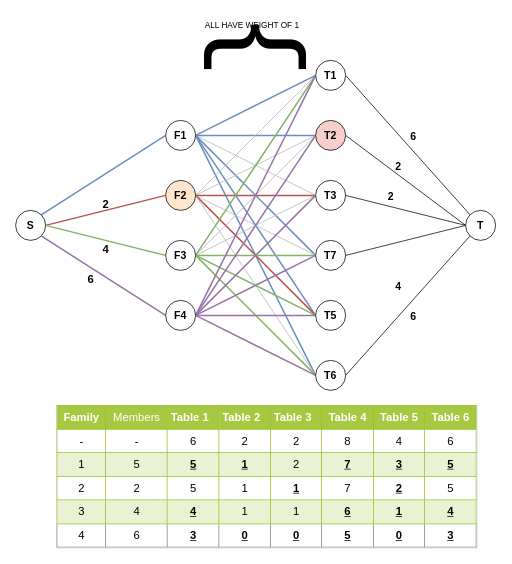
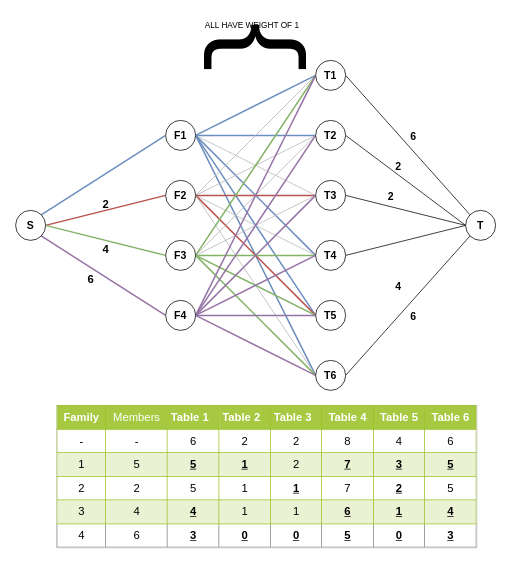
(330, 135) -> (330, 135)
(180, 195) -> (180, 195)
(330, 255) -> (330, 255)
